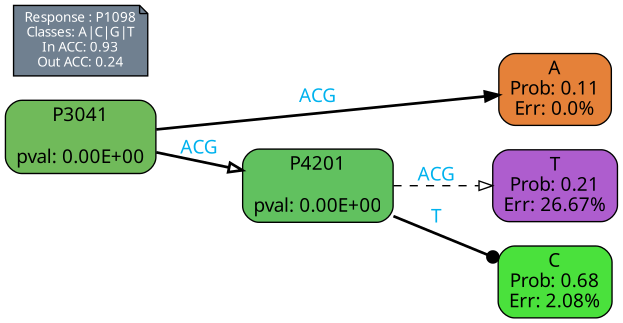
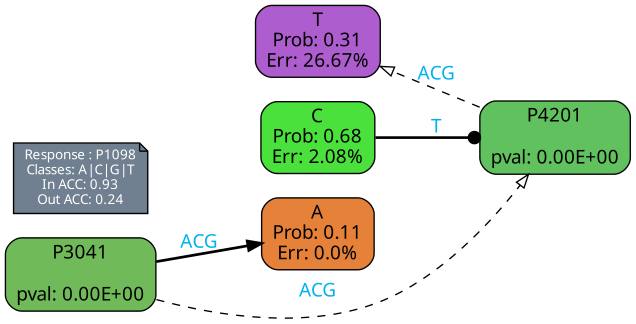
(192, 160) -> (360, 308)
(555, 186) -> (318, 41)
(441, 236) -> (422, 138)
